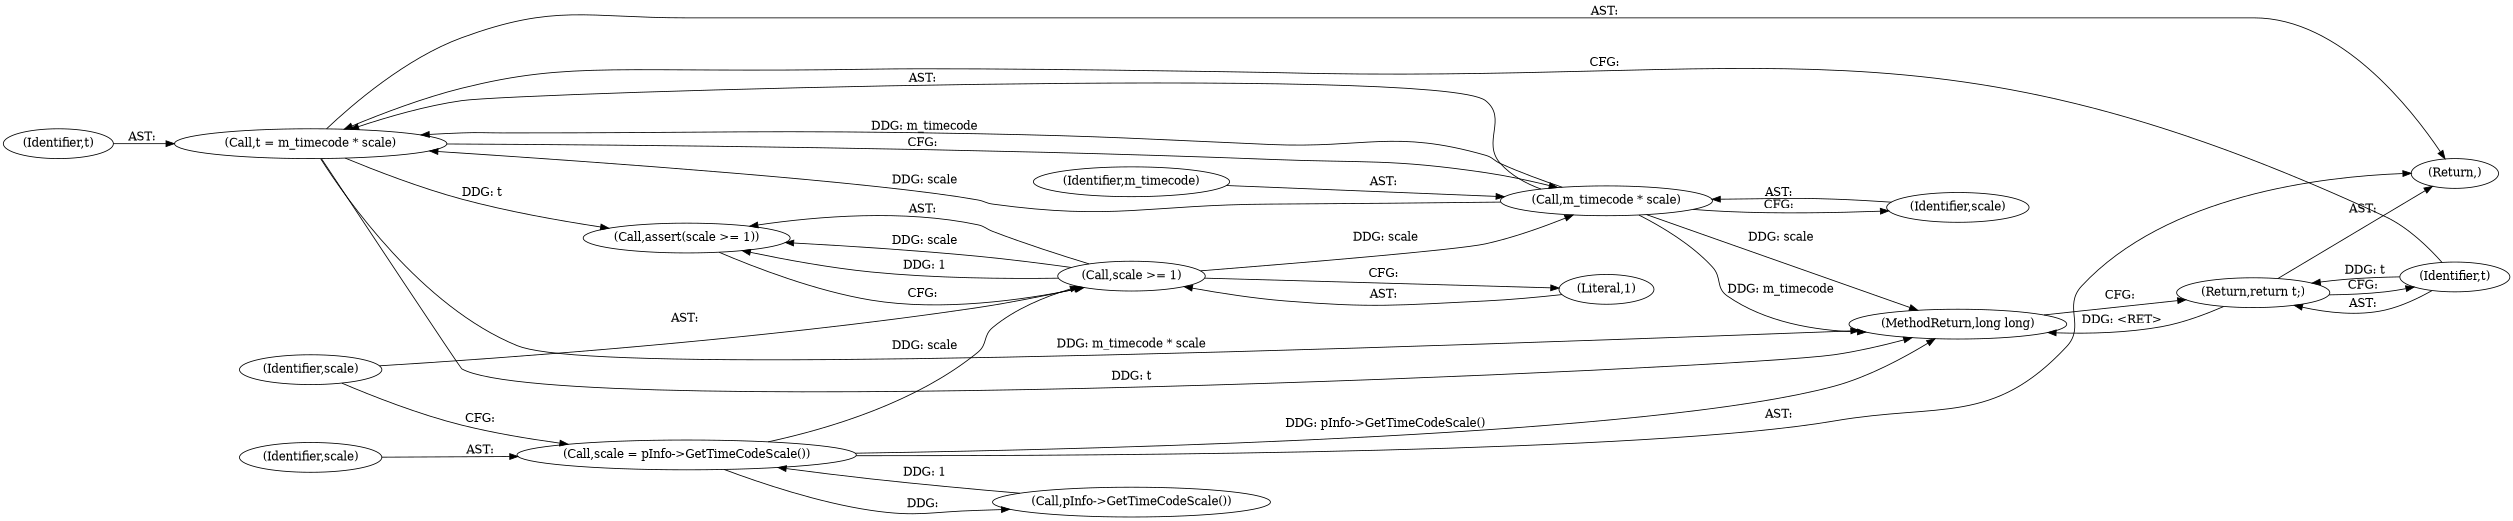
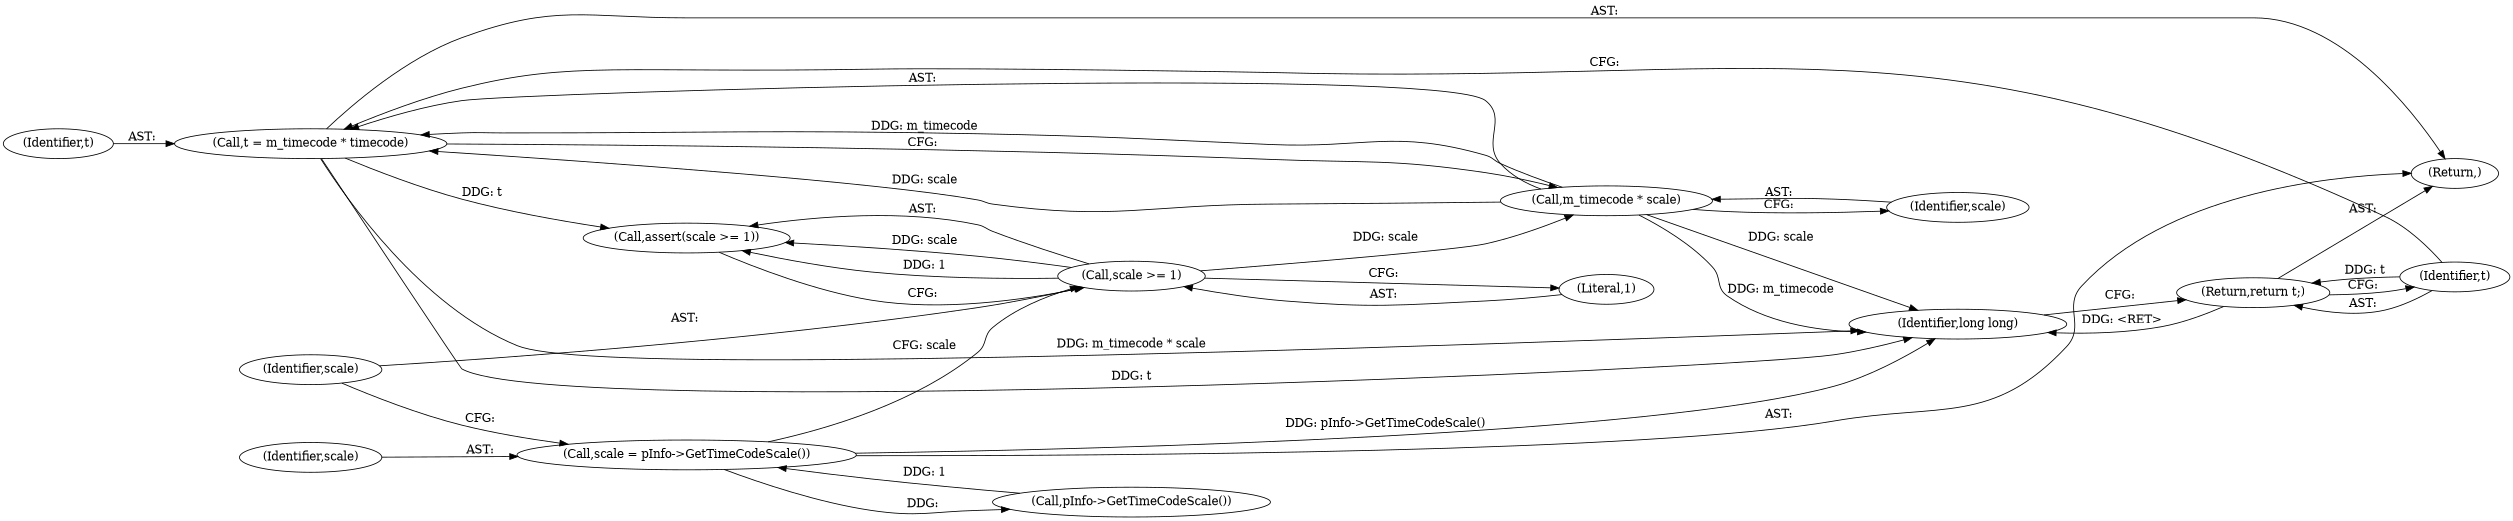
(311, 144) -> (311, 144)
(1131, 182) -> none
(1958, 324) -> (1958, 324)
(924, 346) -> (924, 346)
